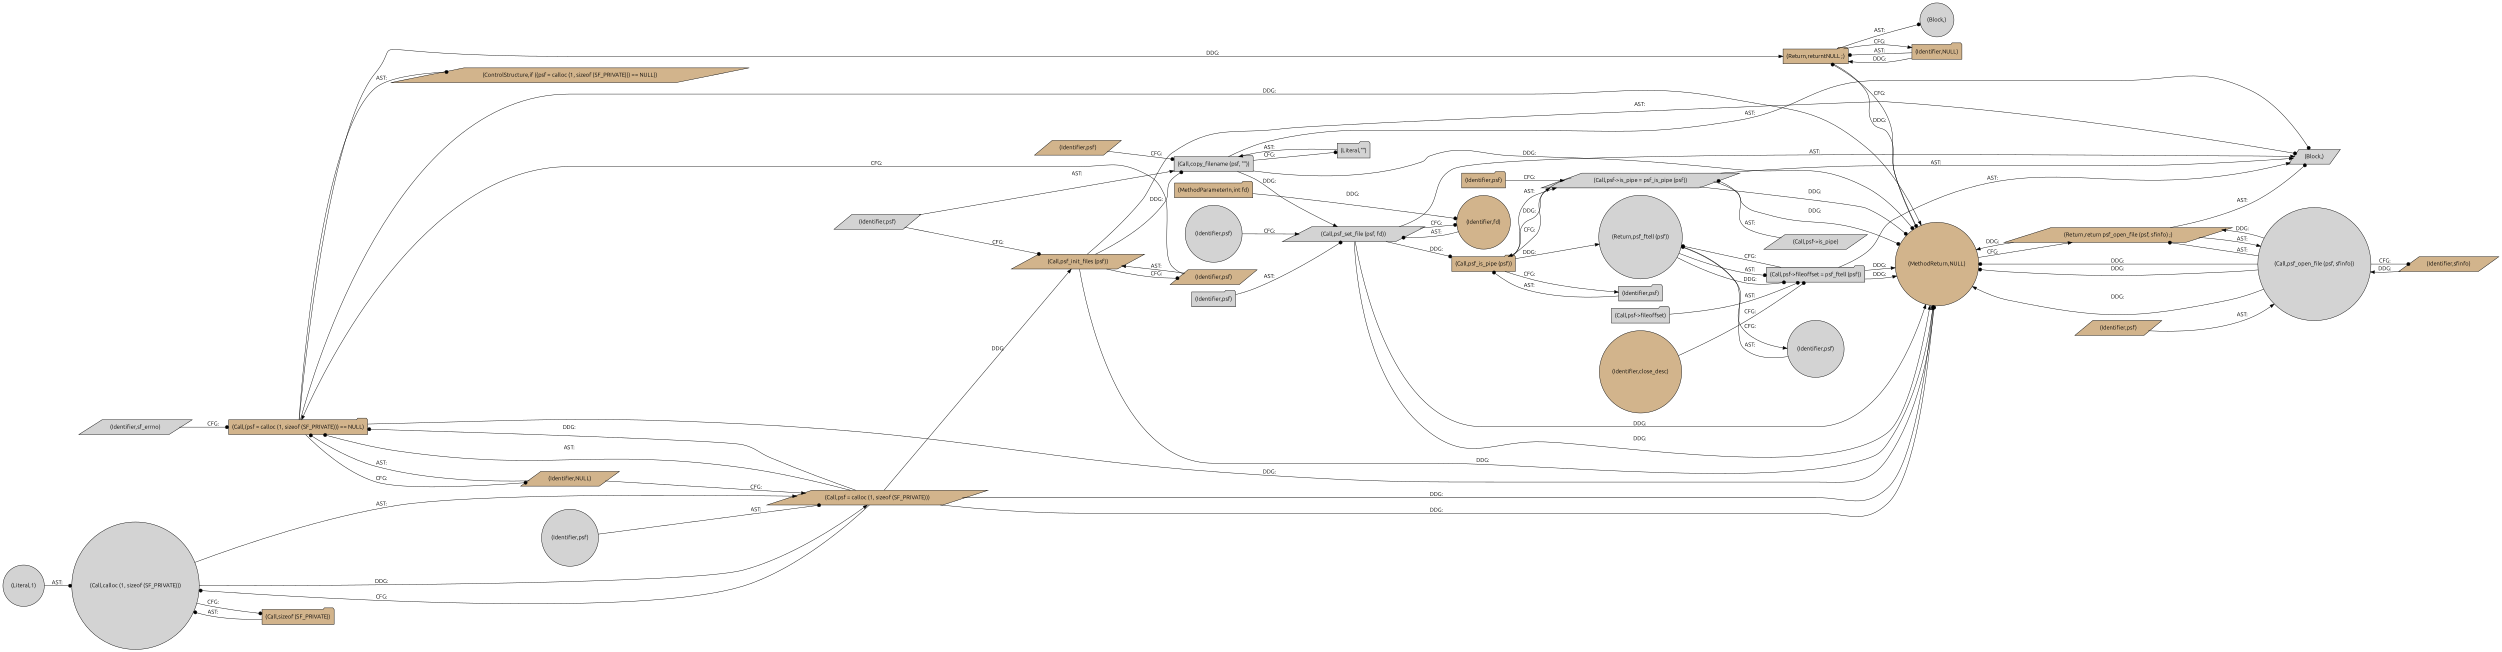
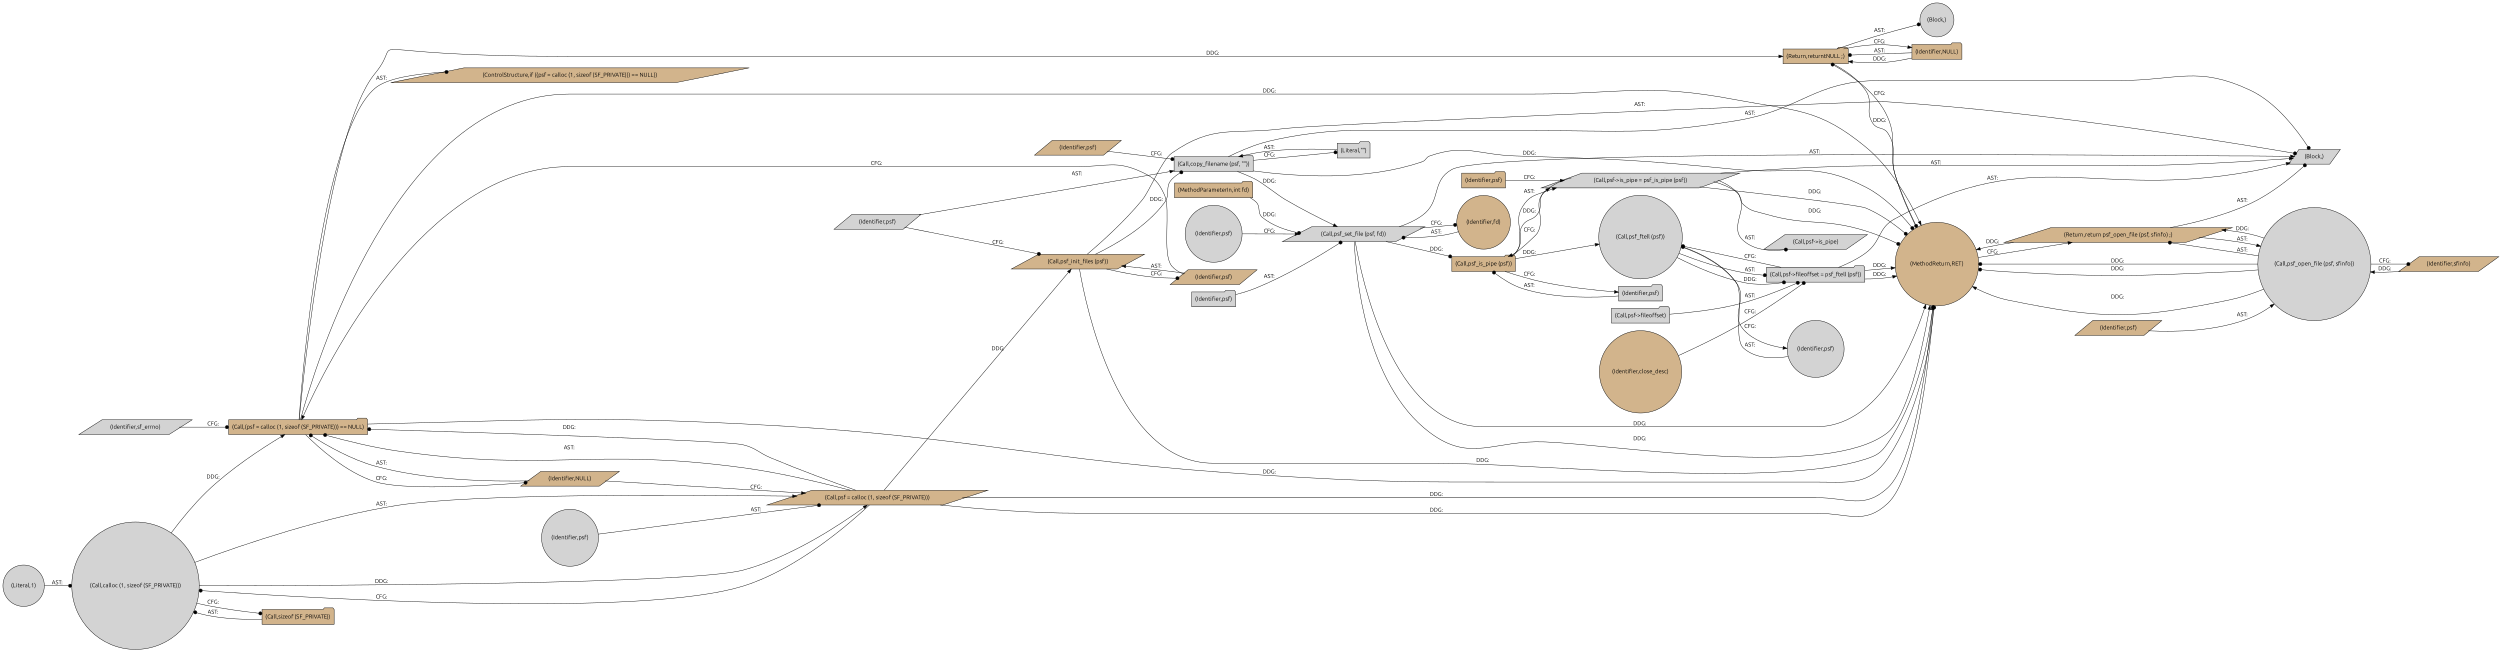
(1353, 205) -> (1268, 222)
(1740, 219) -> (1738, 227)
(1641, 237) -> (1641, 237)
(1937, 264) -> (1937, 264)
none -> (221, 479)
